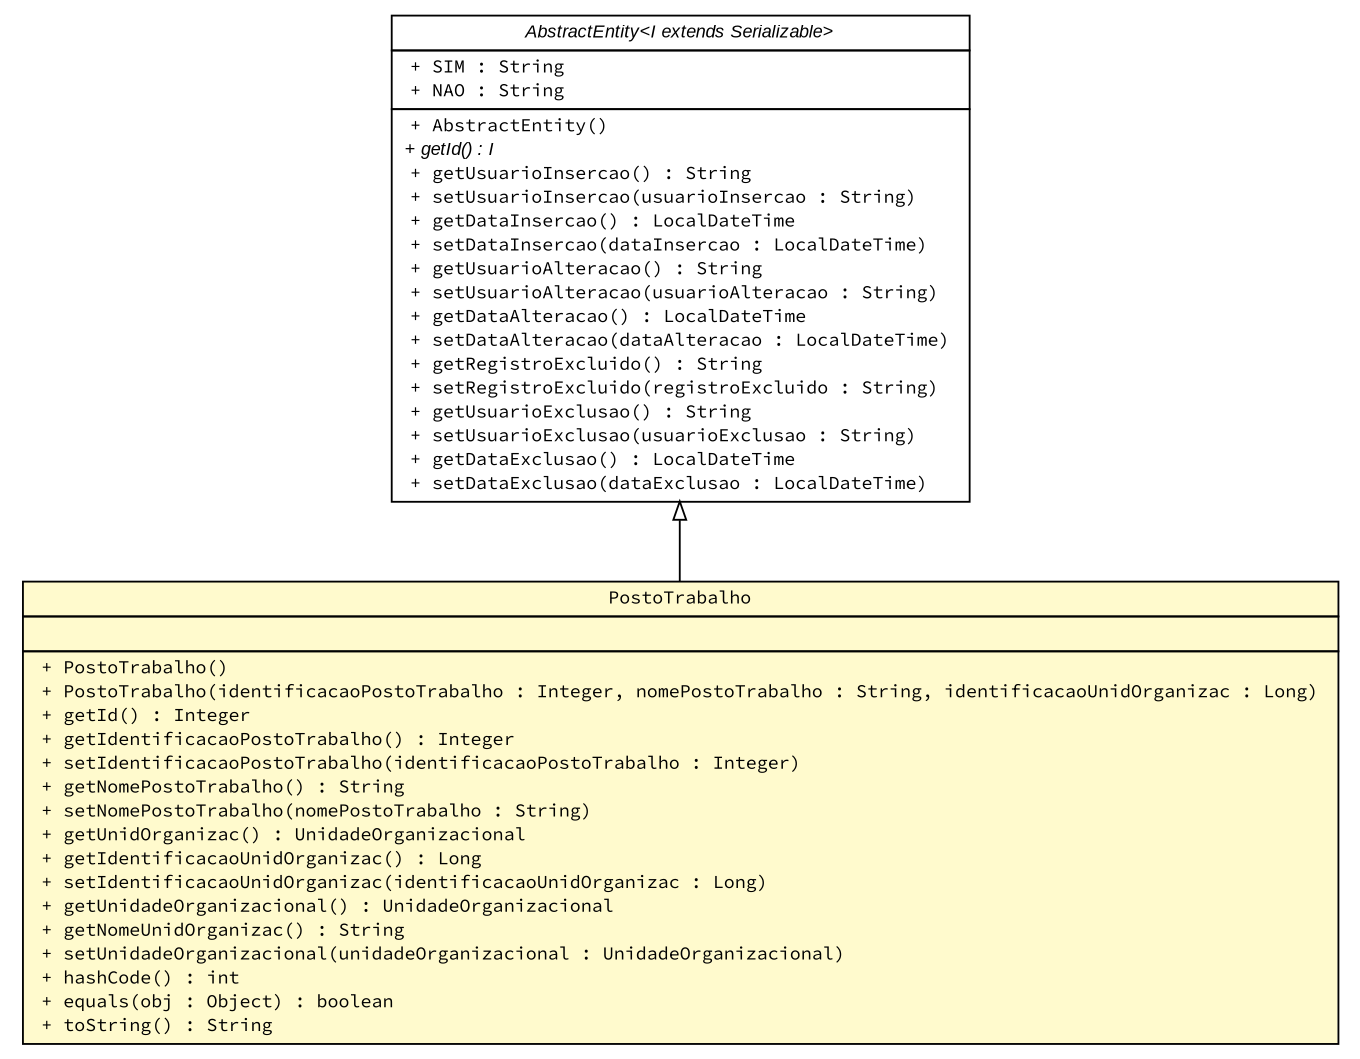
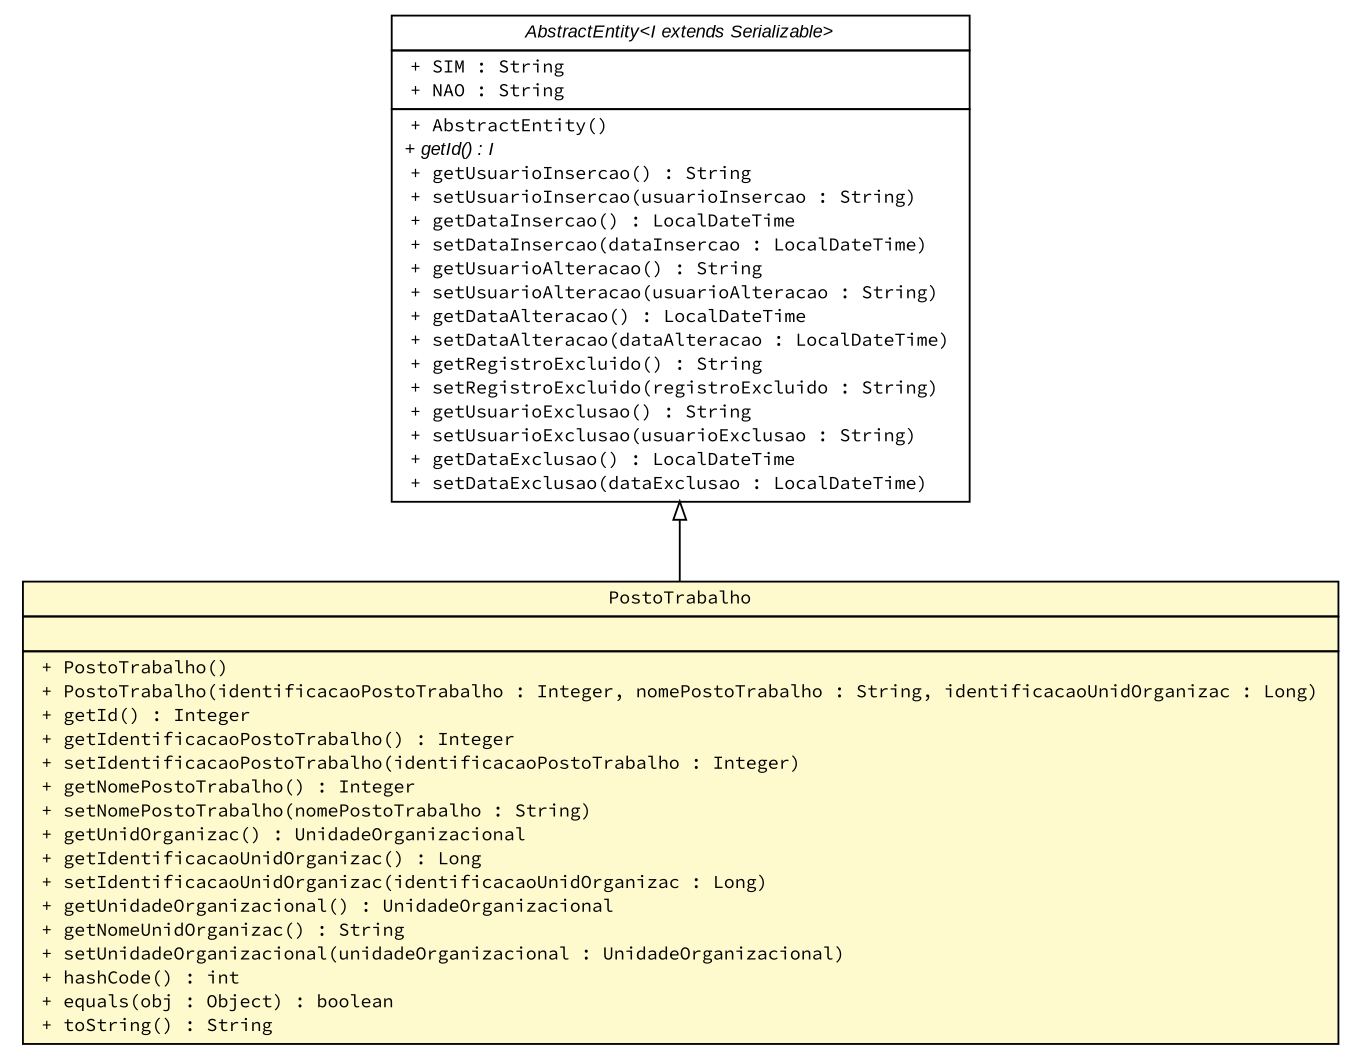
(224, 787) -> (229, 787)
